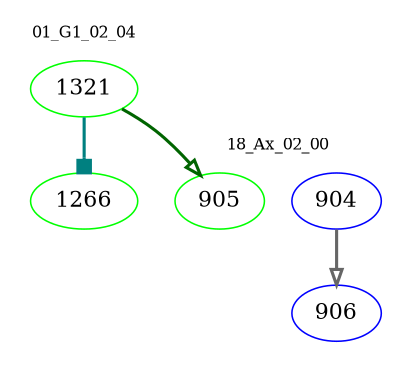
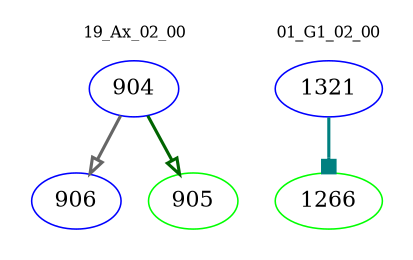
(84, 34) -> (329, 34)
(84, 89) -> (329, 89)
(172, 145) -> (160, 138)
(278, 146) -> (135, 34)
